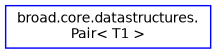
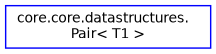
(108, 27) -> (108, 27)
